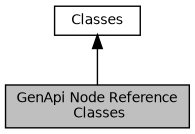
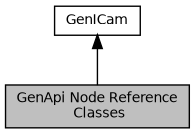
(97, 21) -> (97, 21)
